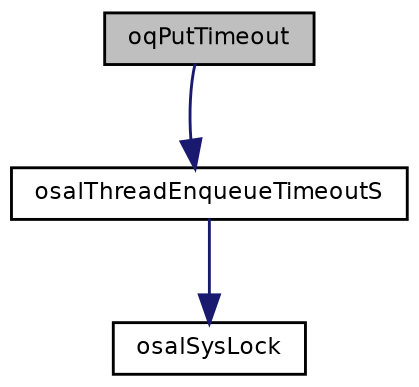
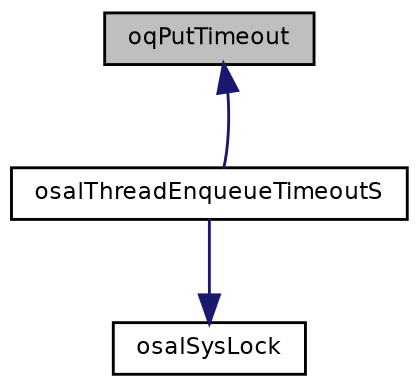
(190, 102) -> (228, 131)
